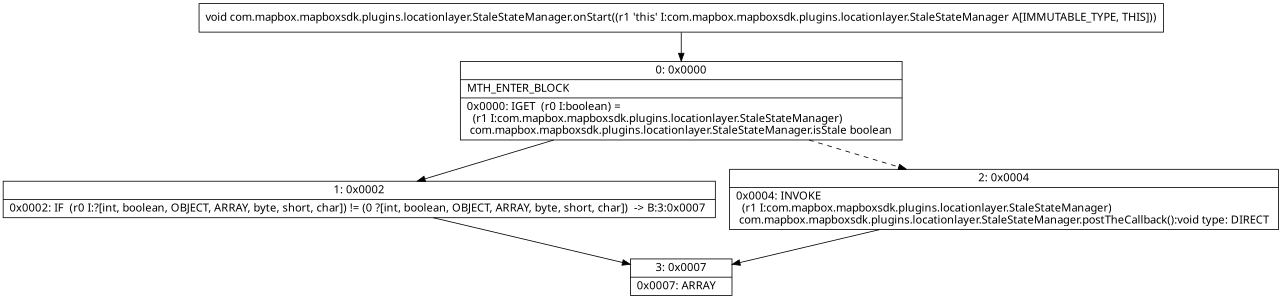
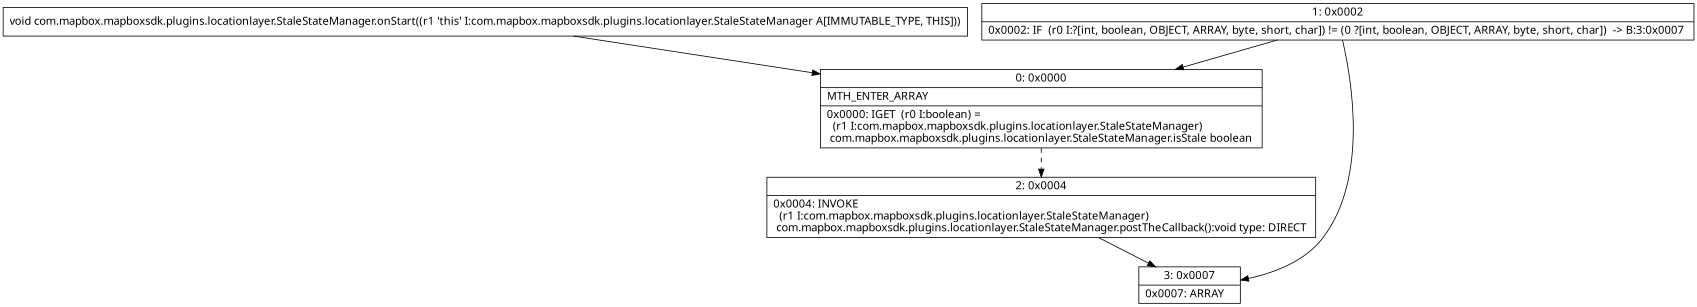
(518, 88) -> (878, 96)
(489, 159) -> (1230, 54)
